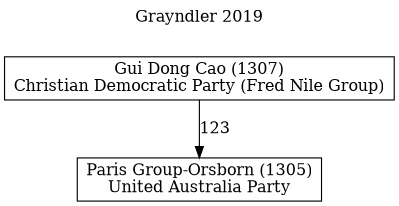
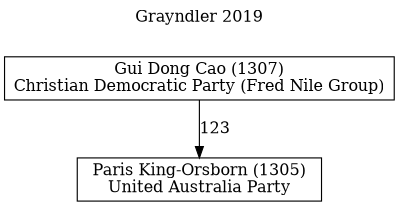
(199, 180) -> (199, 180)
